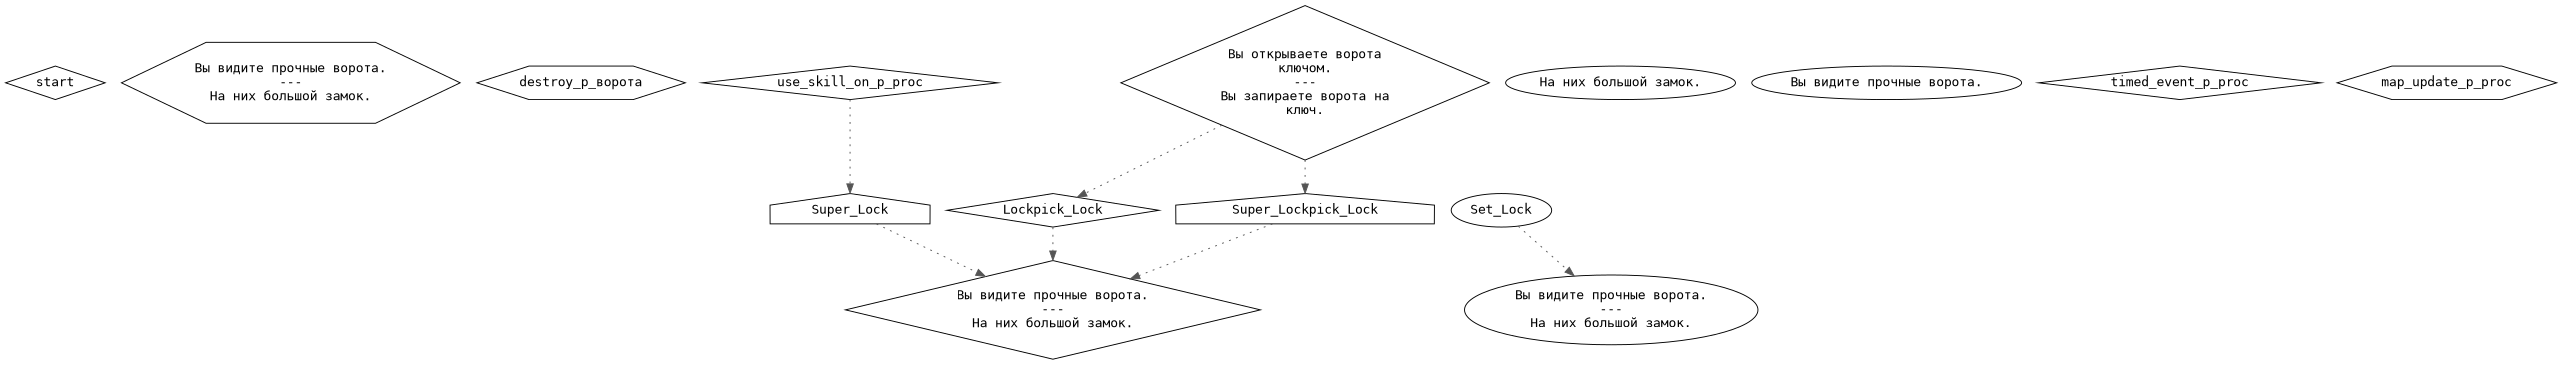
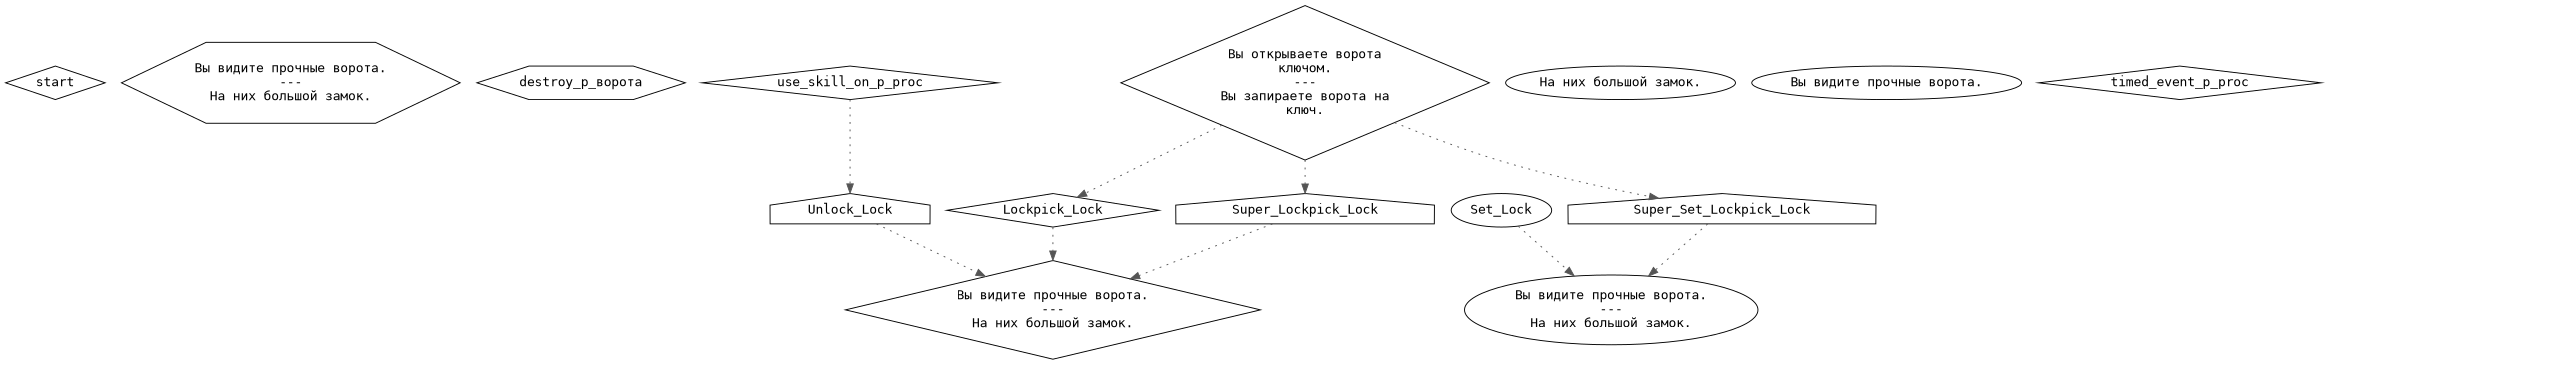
(2447, 83) -> none
(850, 210) -> (850, 210)
none -> (1722, 210)
